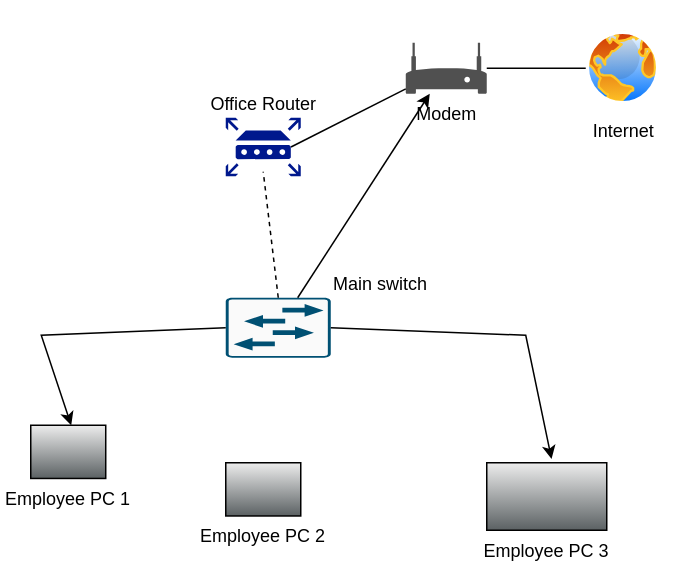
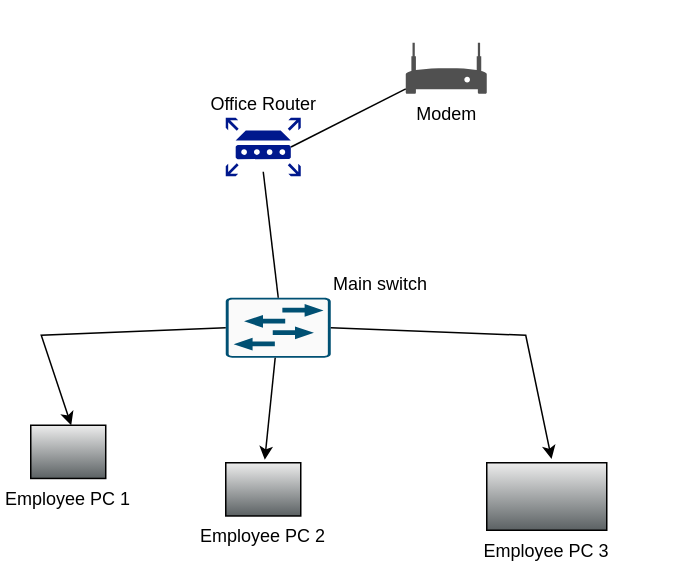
(536, 68) -> none
(623, 68) -> none
(361, 200) -> (271, 404)
(271, 233) -> (271, 233)
